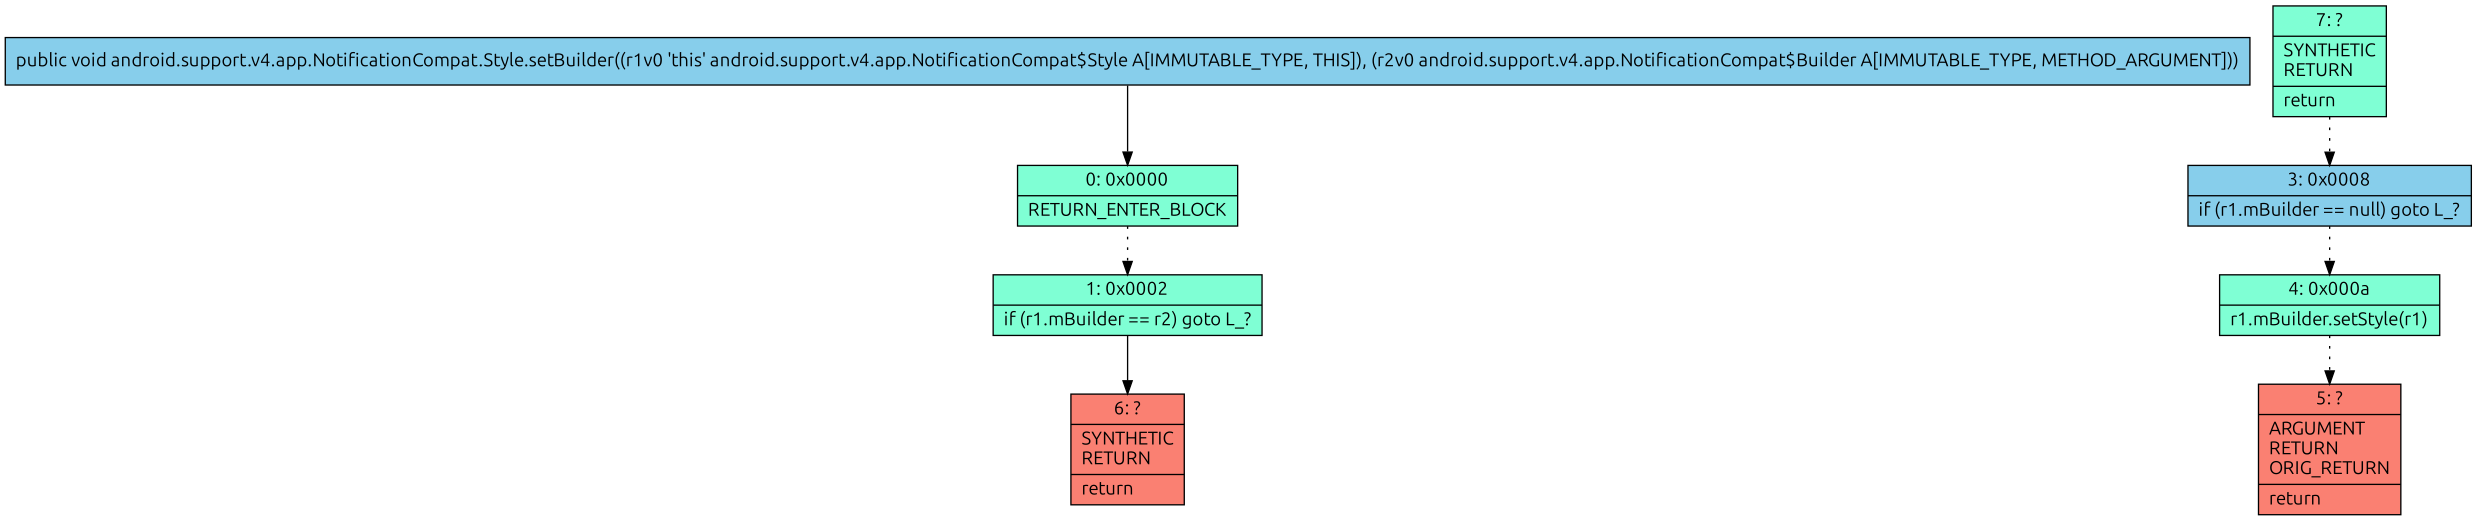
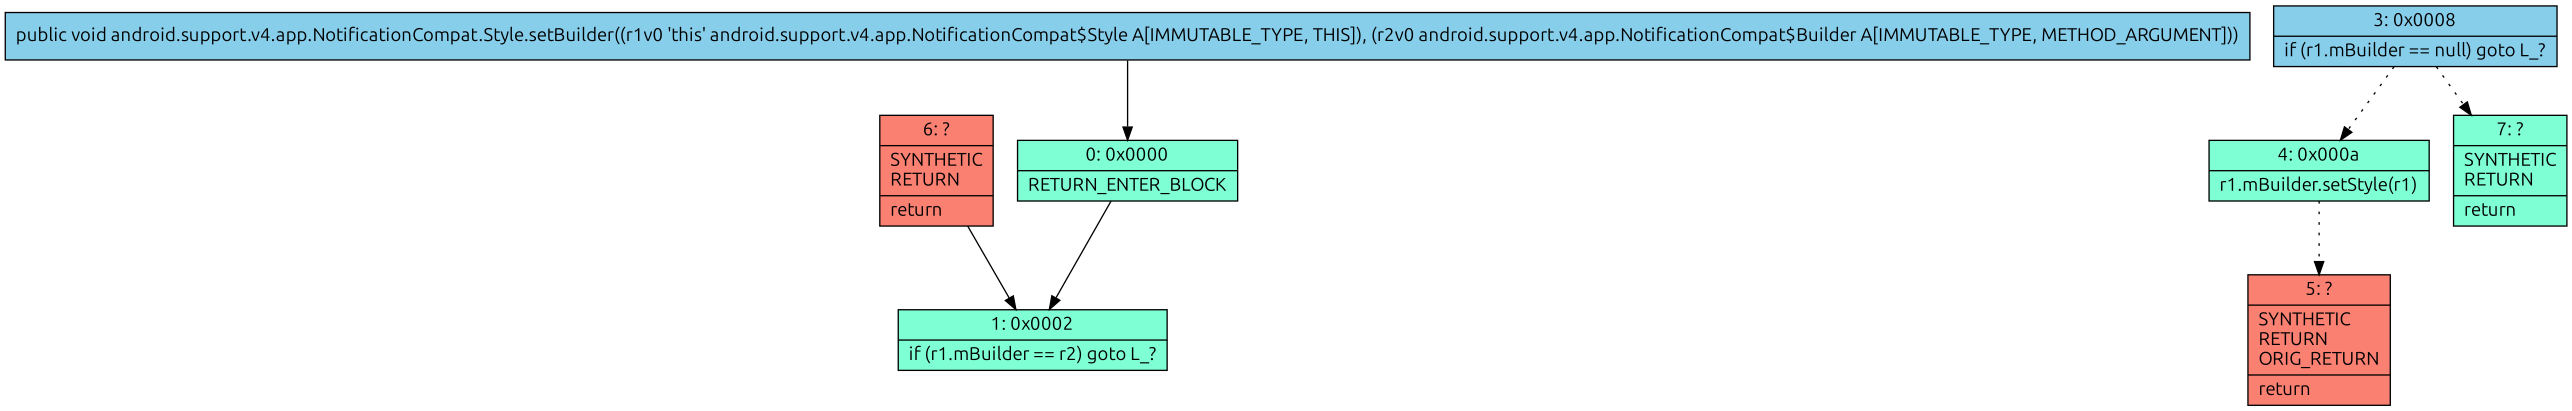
(2330, 134) -> (2450, 86)
(1128, 244) -> (1084, 249)
(1128, 358) -> (989, 262)
(2317, 429) -> (2305, 320)
